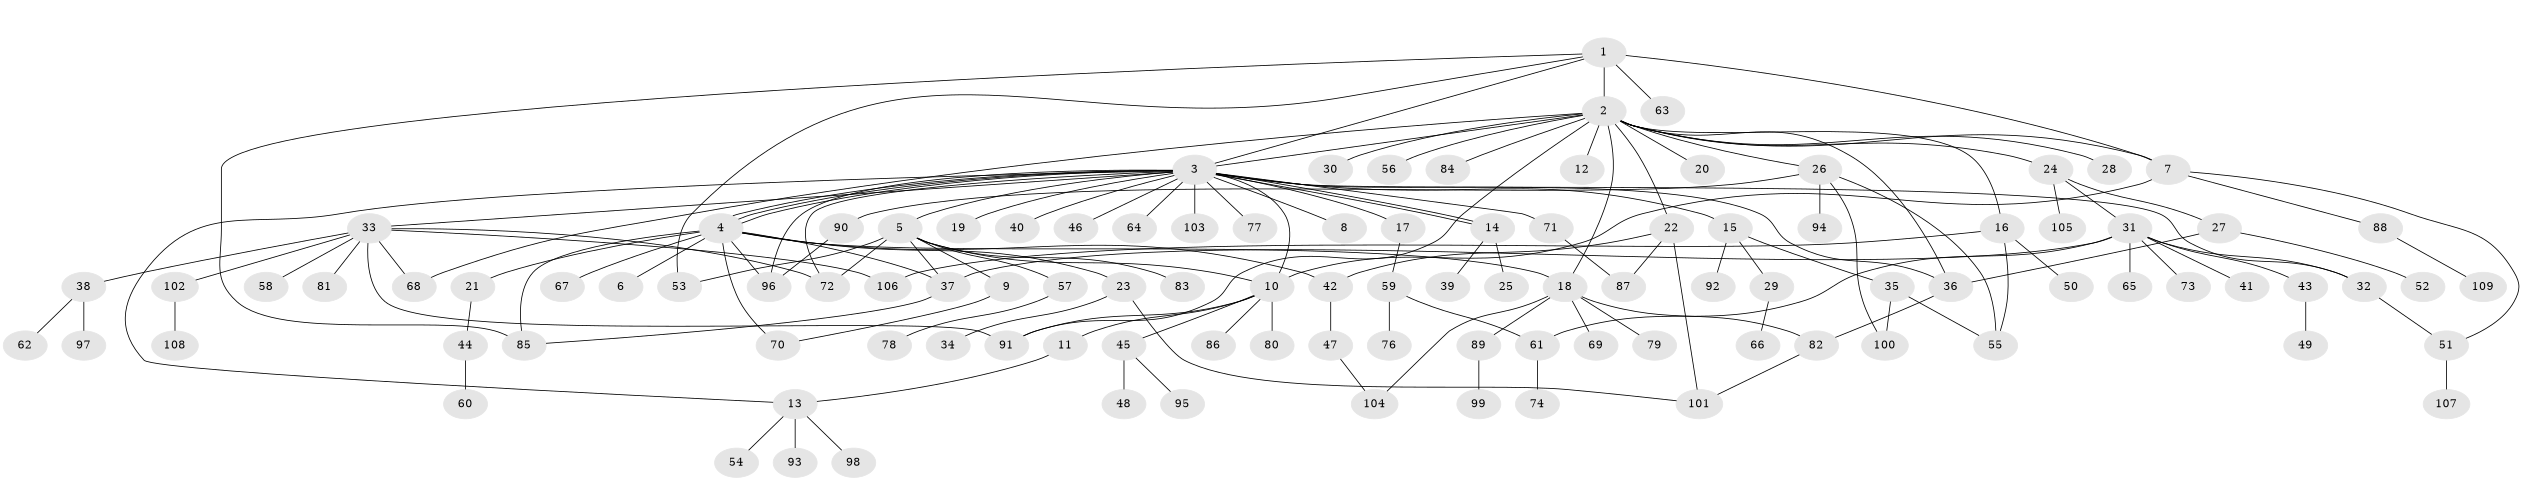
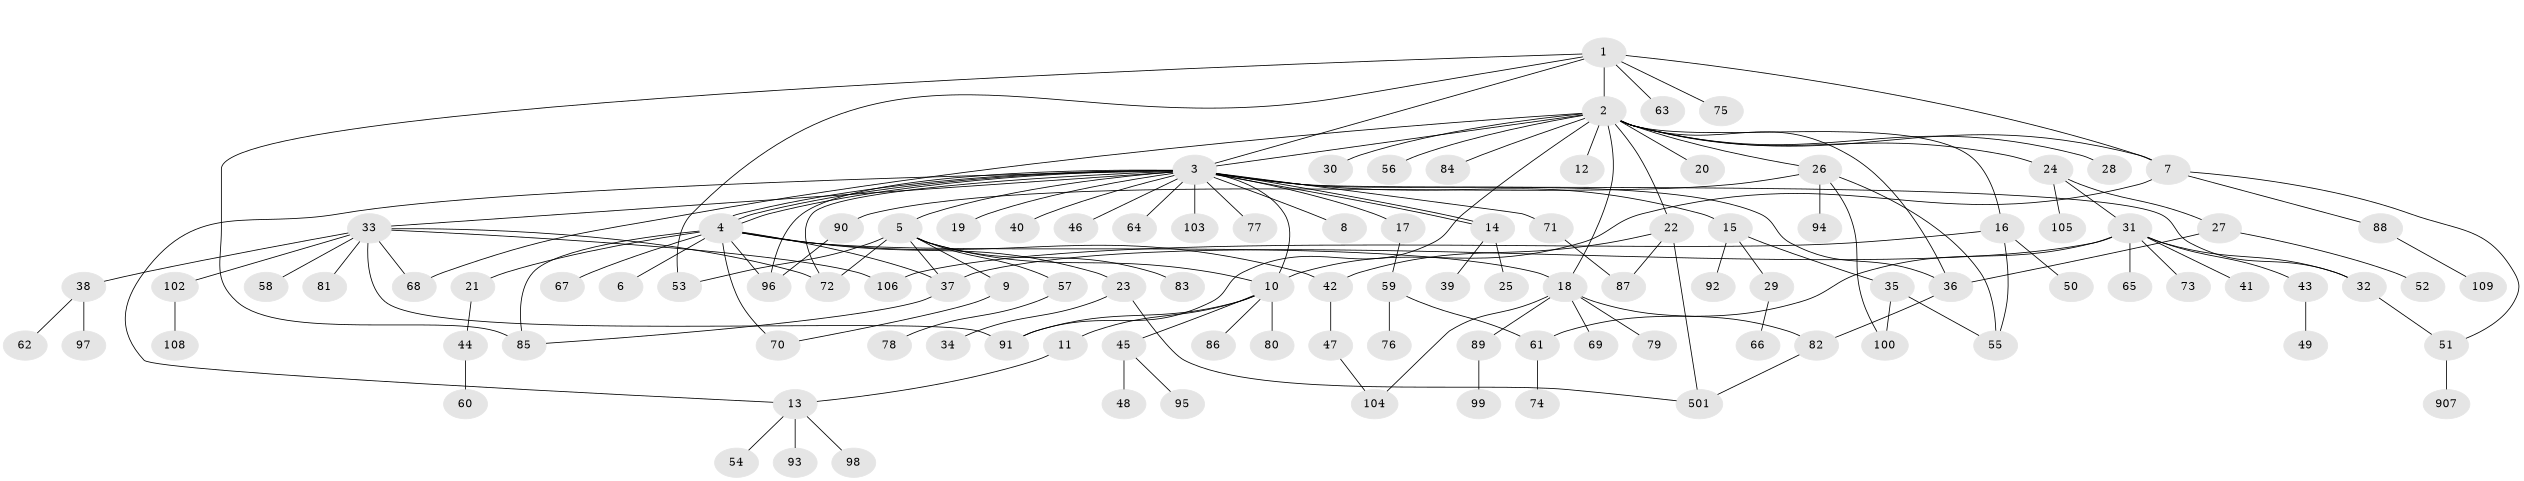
none -> (1721, 111)
(1699, 404) -> (1699, 404)
(2447, 404) -> (2447, 404)
